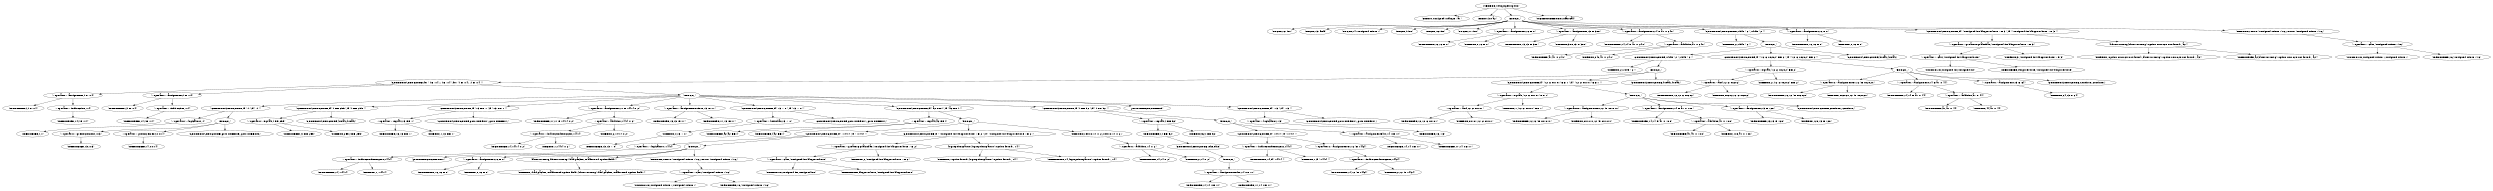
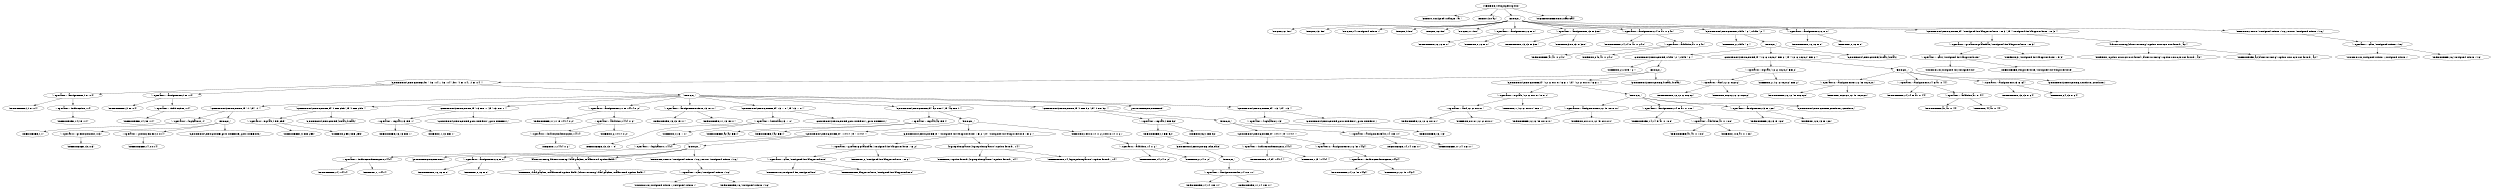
(1316, 31) -> (1316, 31)
none -> (2018, 95)
(639, 140) -> (683, 127)
(508, 147) -> none
